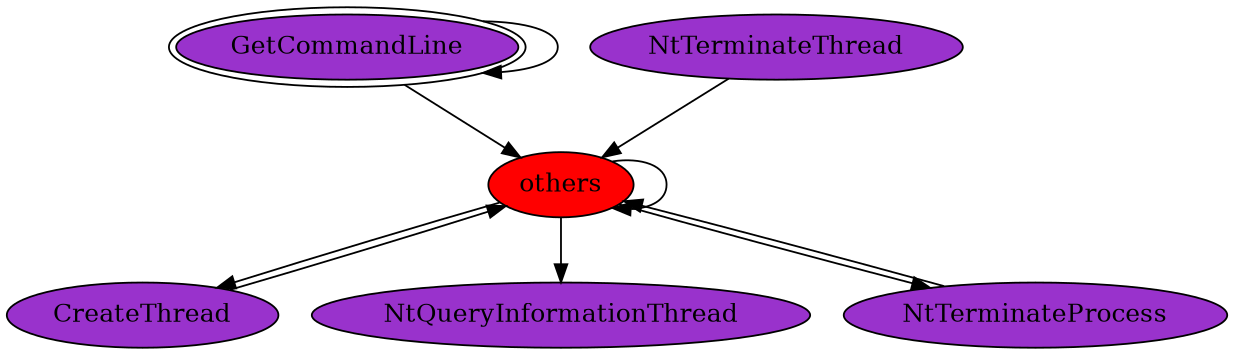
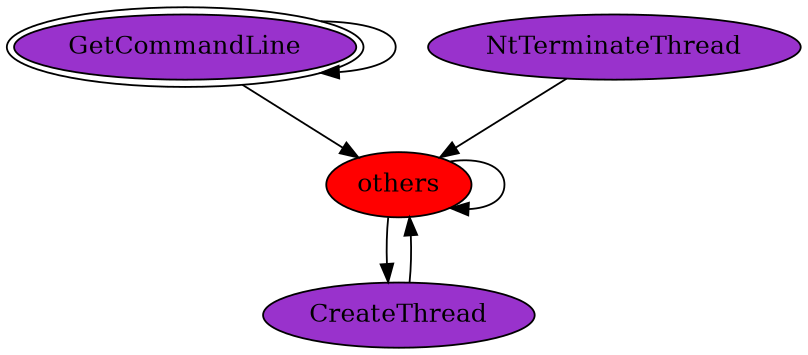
(561, 315) -> none
(1035, 315) -> none
